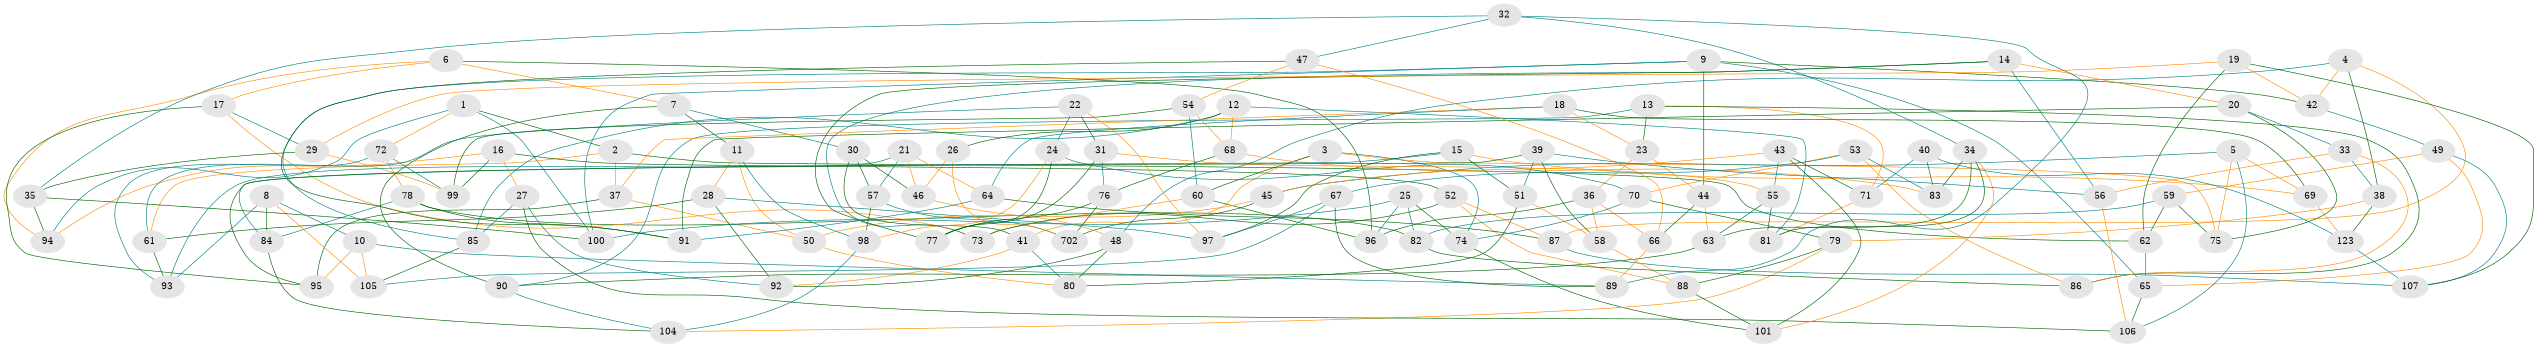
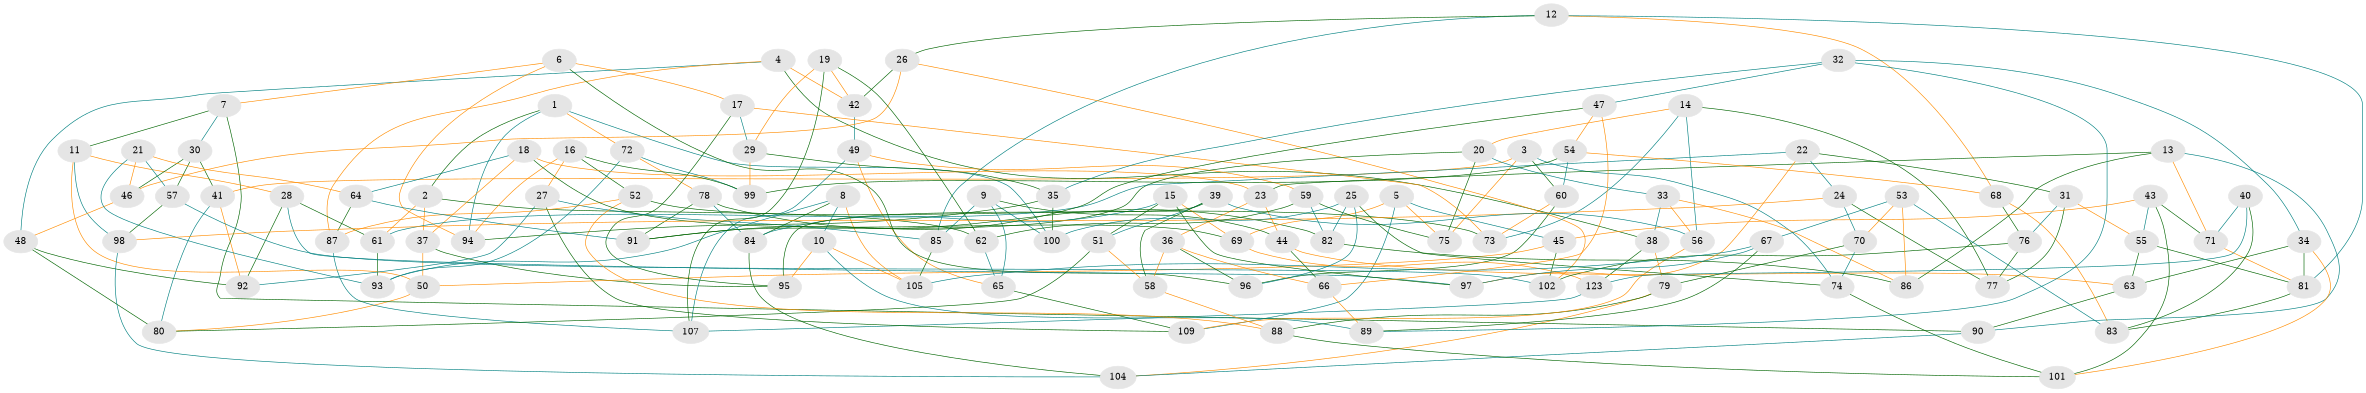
(2009, 76) -> (878, 83)
(1953, 173) -> (2231, 311)
(1070, 242) -> (1547, 287)
(2128, 332) -> (1187, 332)
